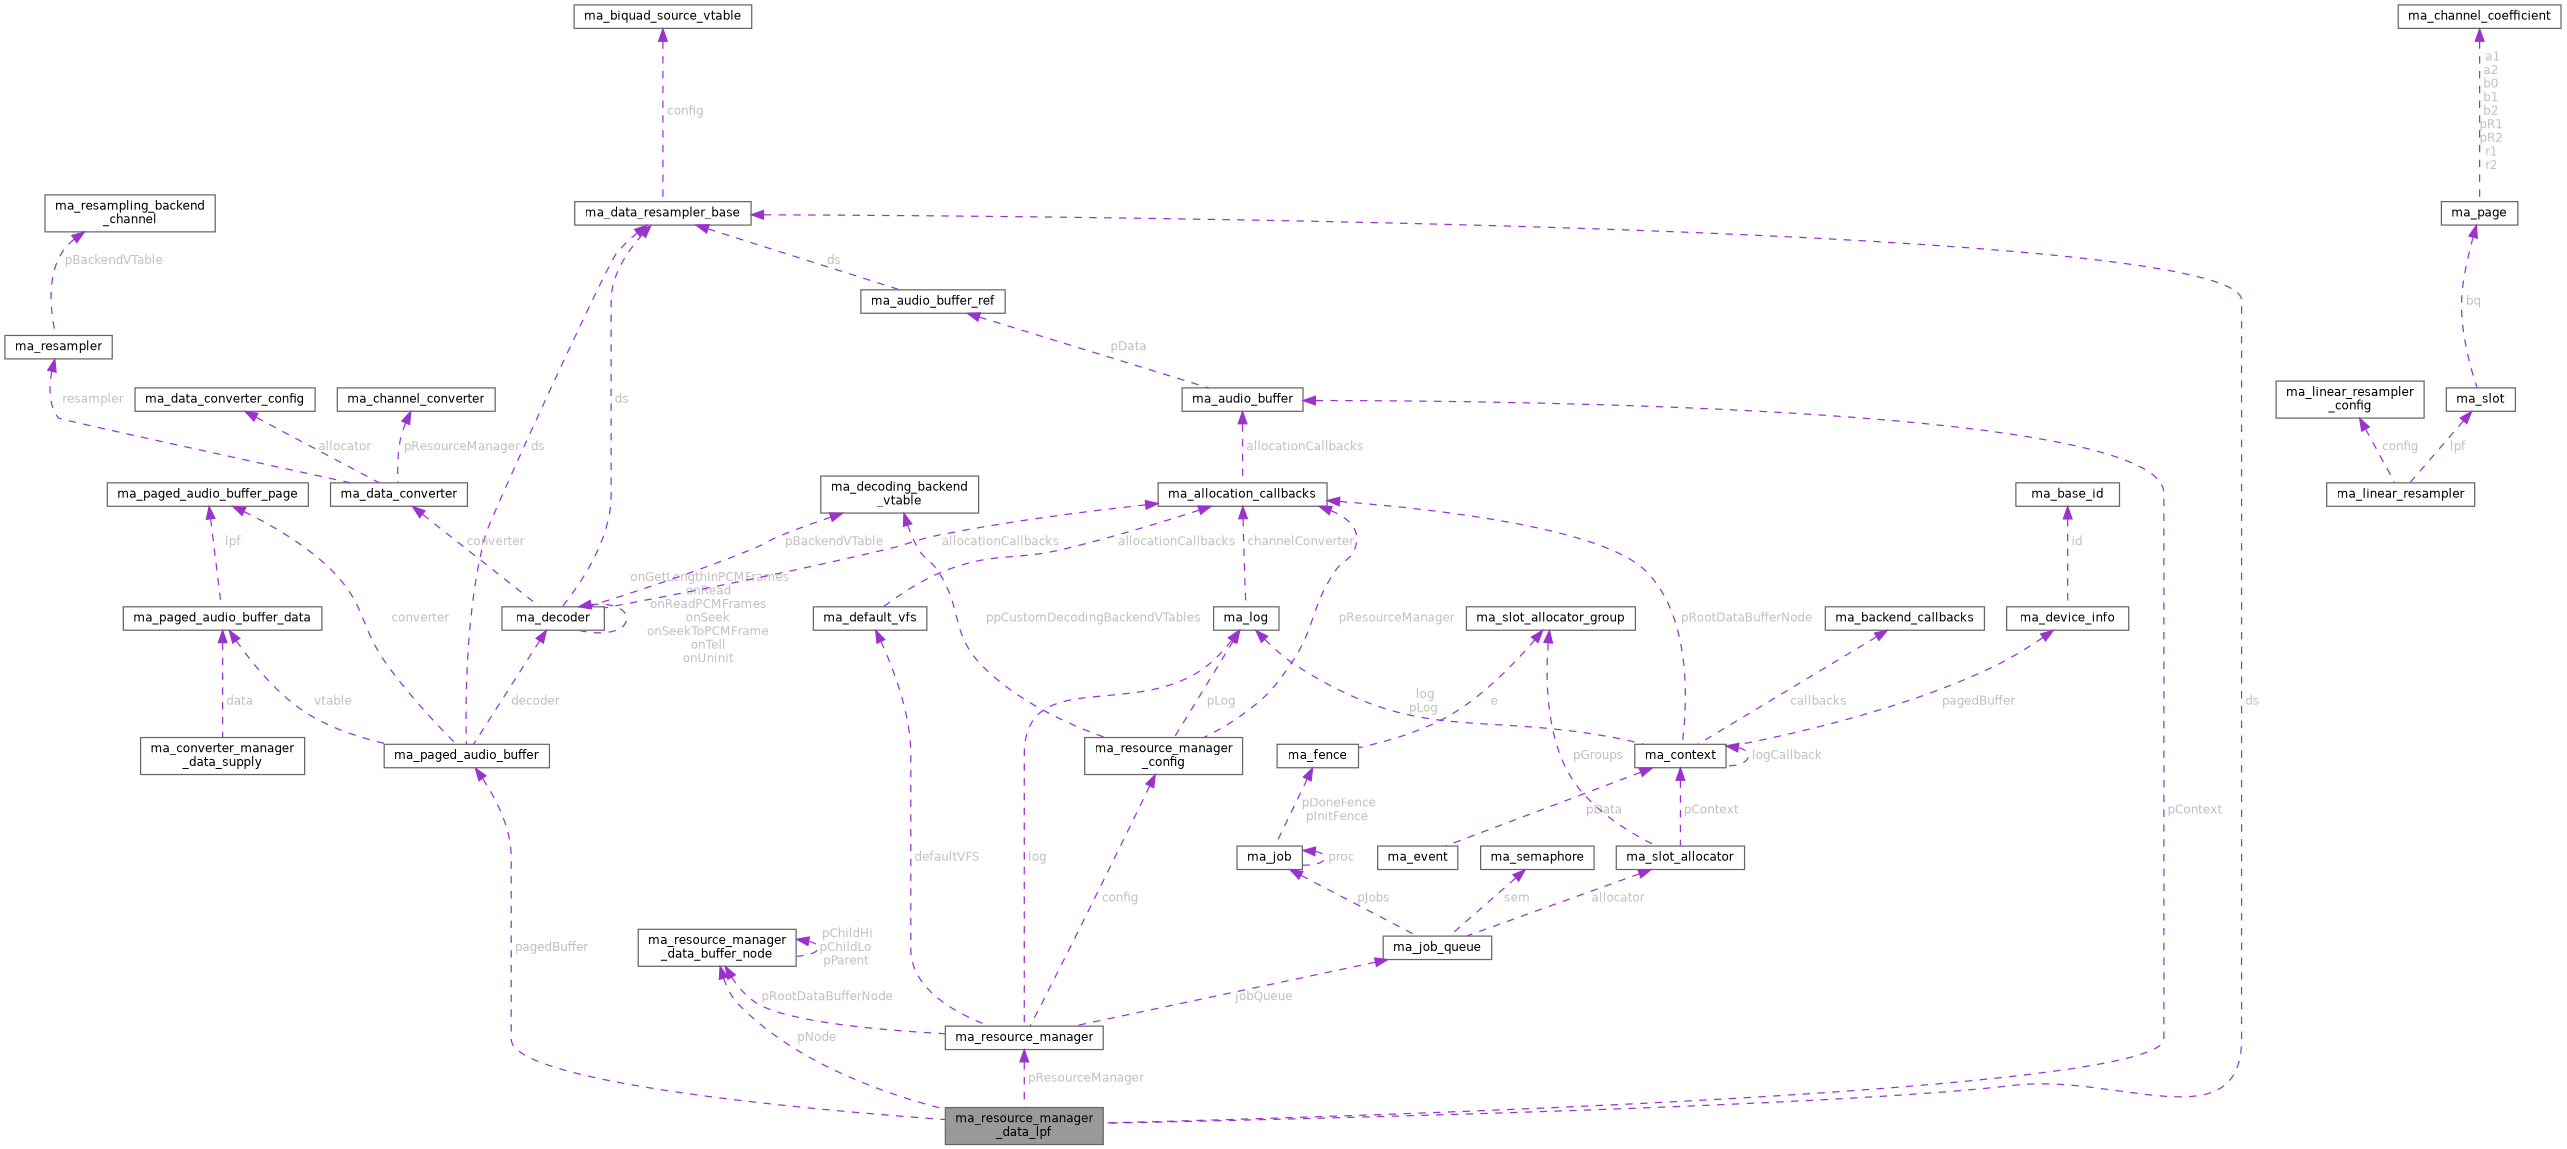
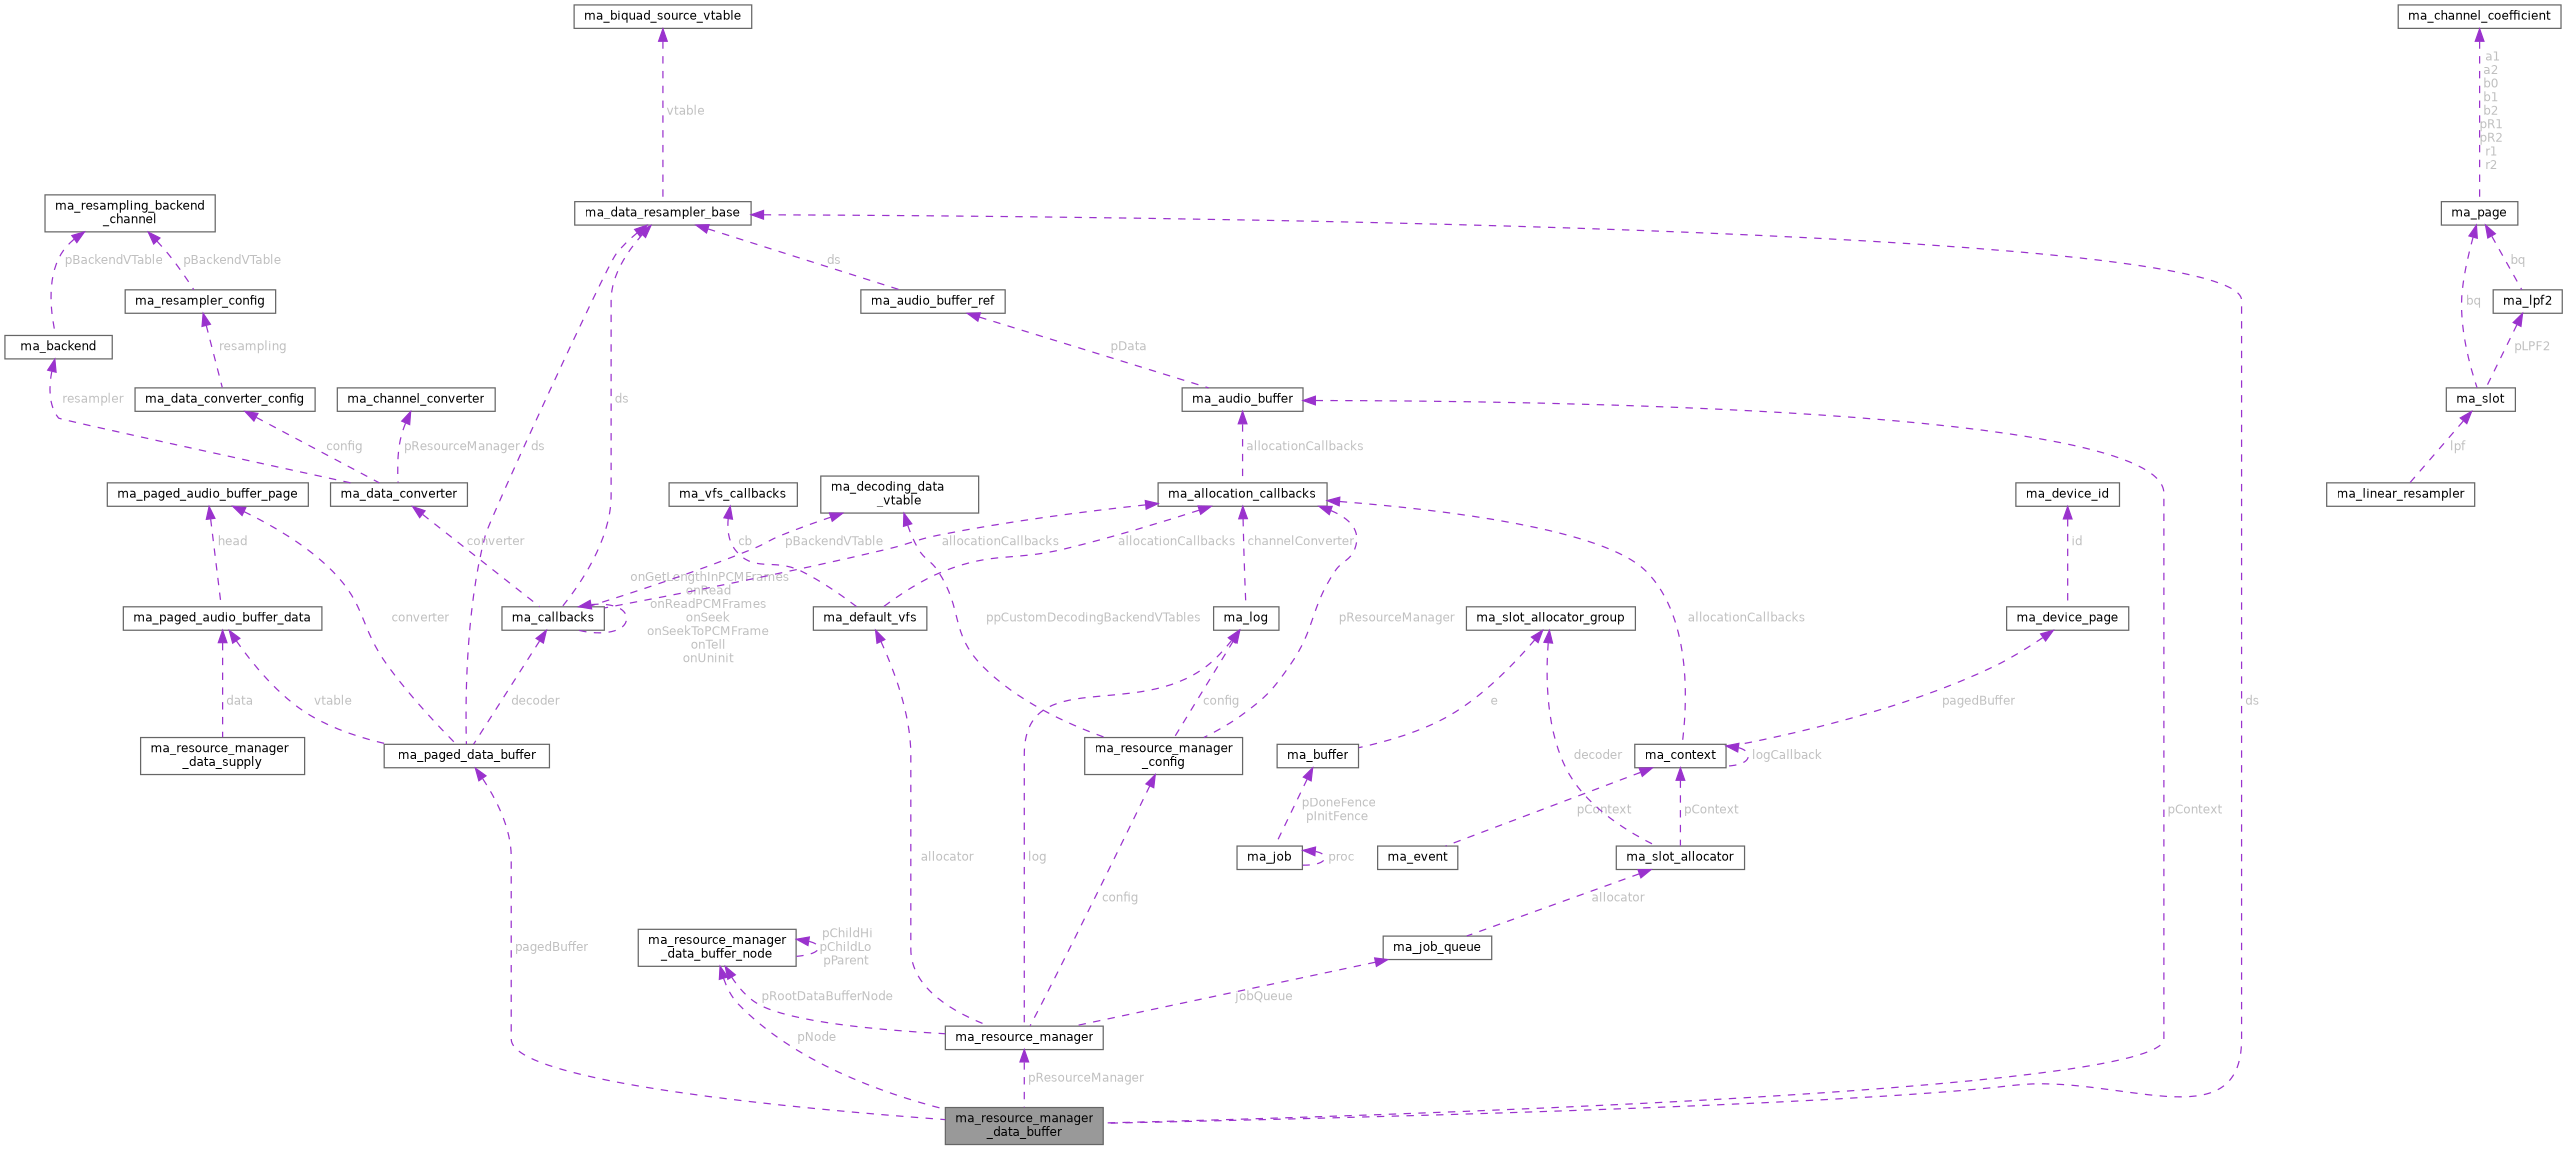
(684, 112) -> (684, 112)
none -> (200, 302)
none -> (2528, 302)
(59, 347) -> (59, 347)
(2350, 400) -> none
(343, 447) -> (343, 447)
none -> (733, 495)
(900, 495) -> (900, 495)
(2068, 495) -> (2068, 495)
(231, 542) -> (231, 542)
(553, 619) -> (553, 619)
(1745, 619) -> (1745, 619)
(1905, 619) -> none
(2068, 619) -> (2068, 619)
(1220, 702) -> (1220, 702)
(1455, 722) -> none
(223, 756) -> (223, 756)
(467, 756) -> (467, 756)
(1318, 756) -> (1318, 756)
(1597, 756) -> (1597, 756)
(1603, 810) -> (1603, 810)
(945, 858) -> (945, 858)
(1537, 858) -> none
(1359, 906) -> none
(1024, 1126) -> (1024, 1126)
